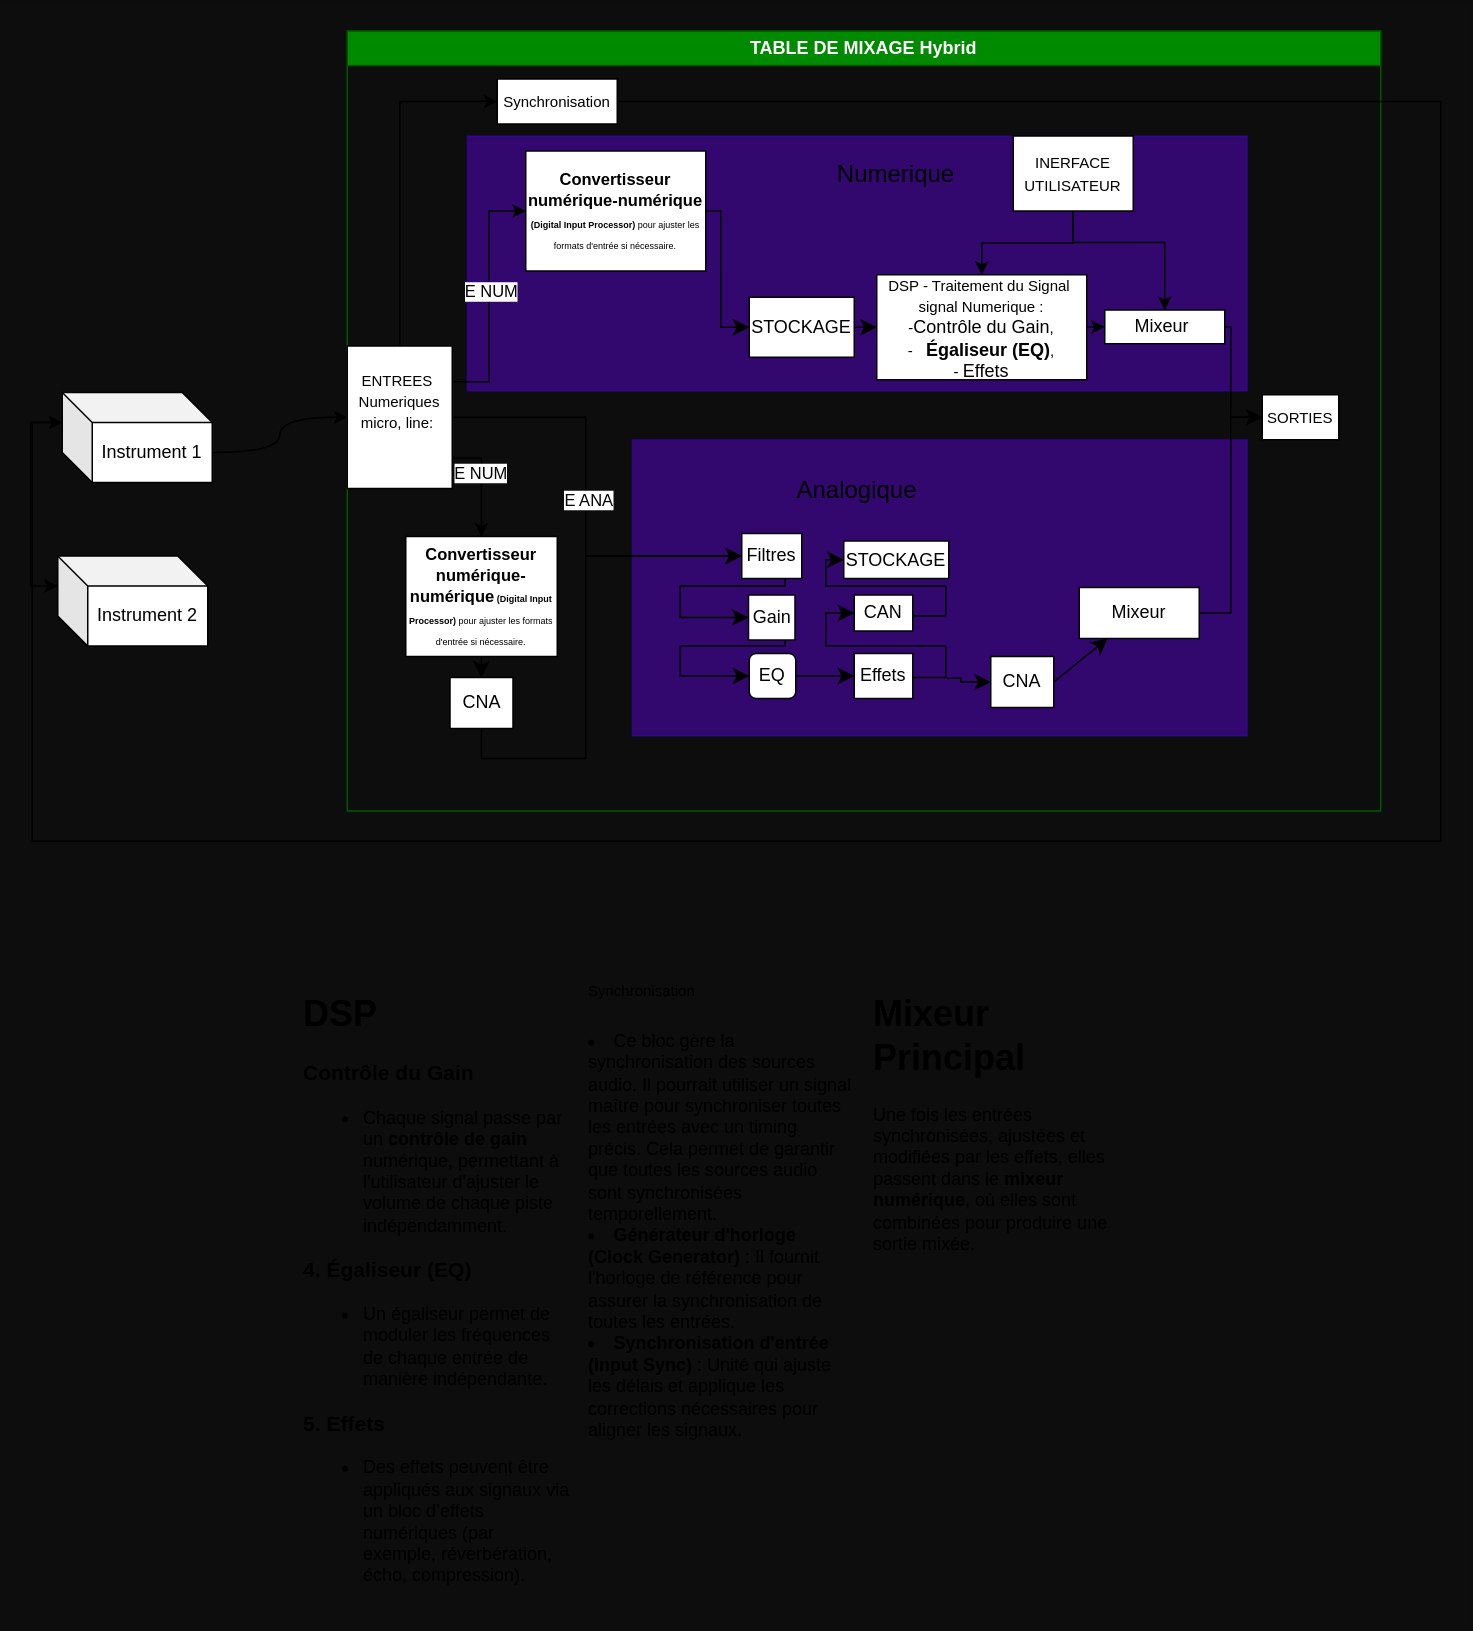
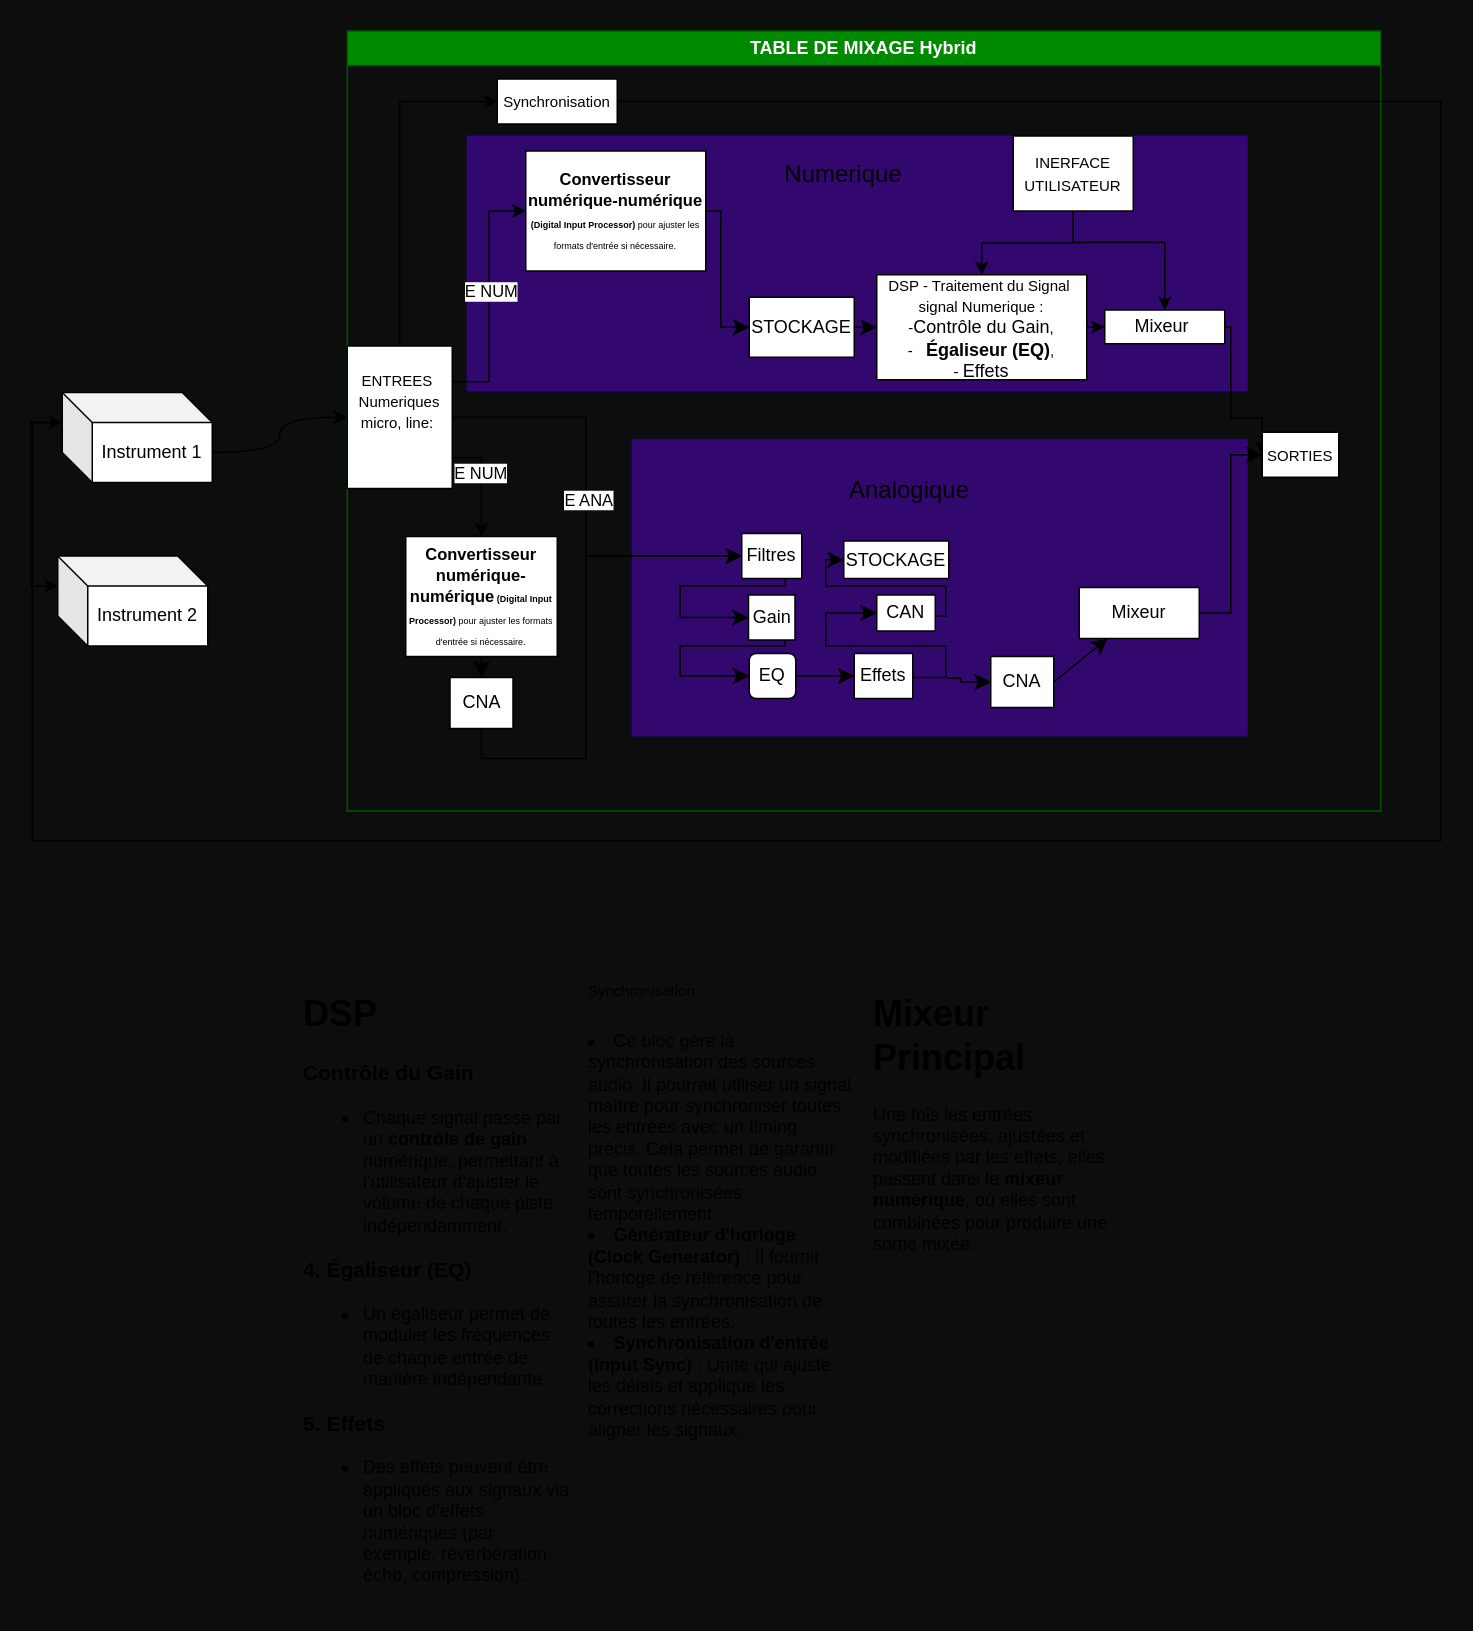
(896, 173) -> (843, 173)
(1301, 417) -> (1301, 455)
(857, 490) -> (910, 490)
(884, 613) -> (906, 613)
